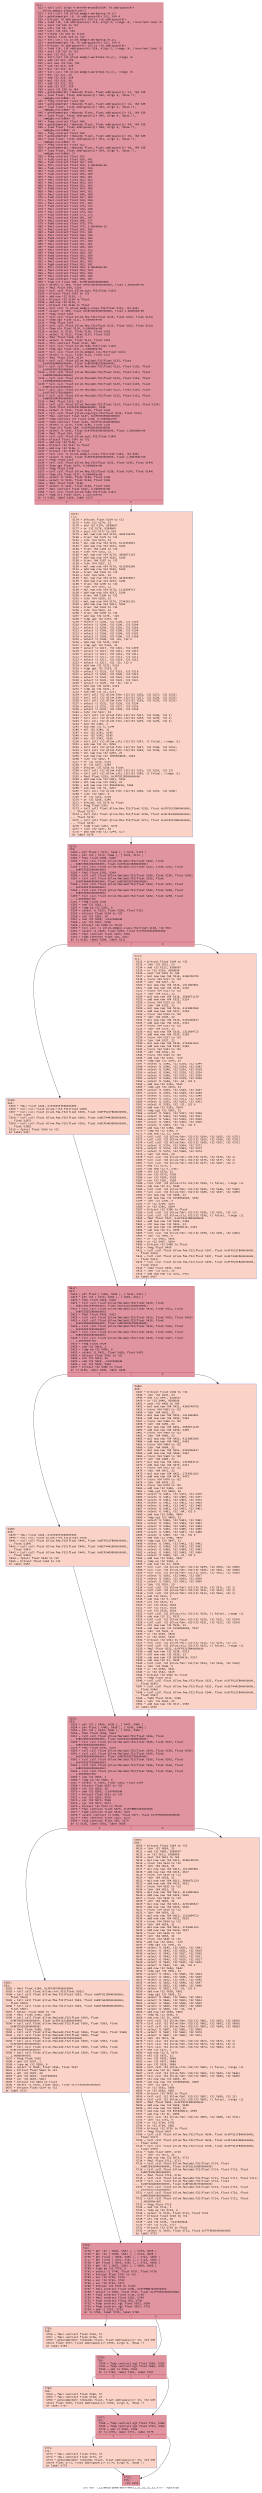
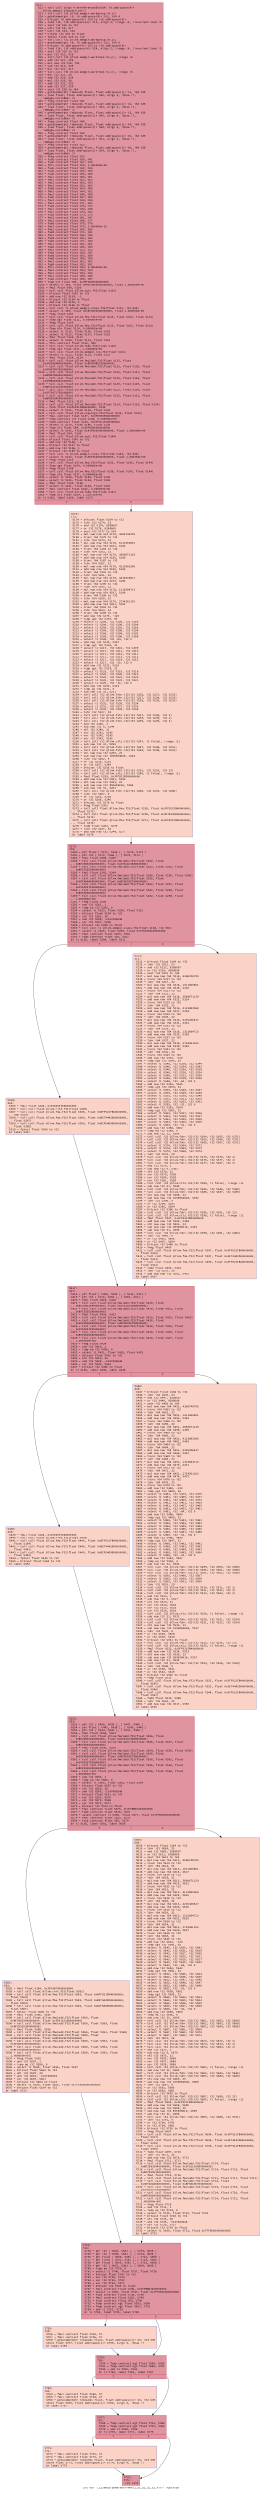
(20, 1115) -> (18, 1115)
